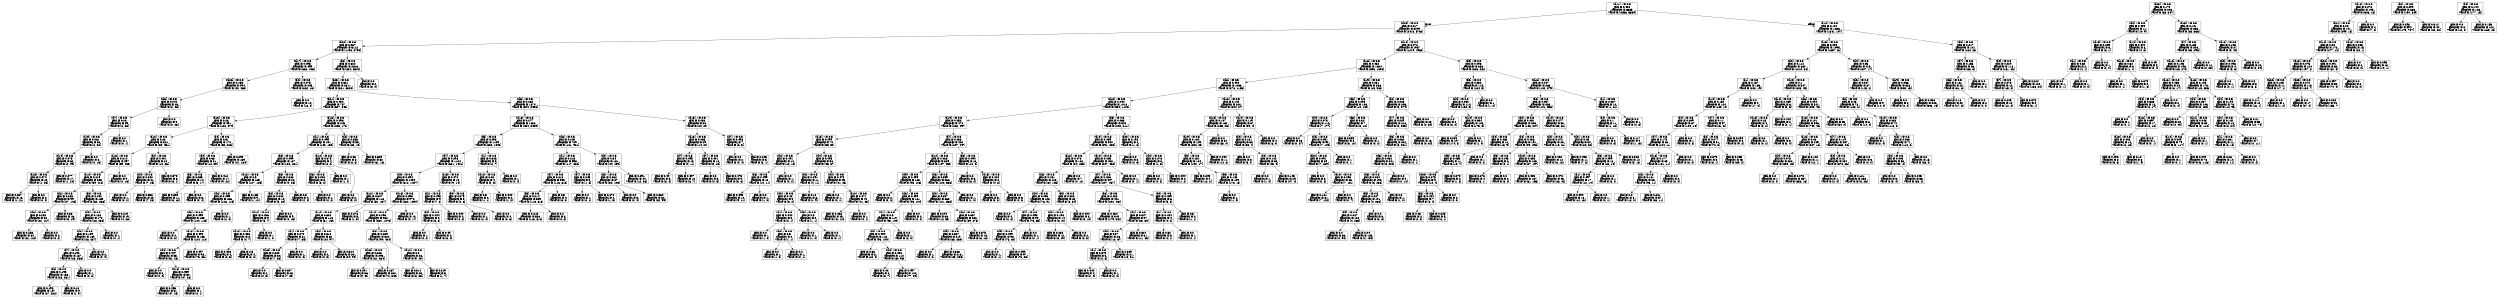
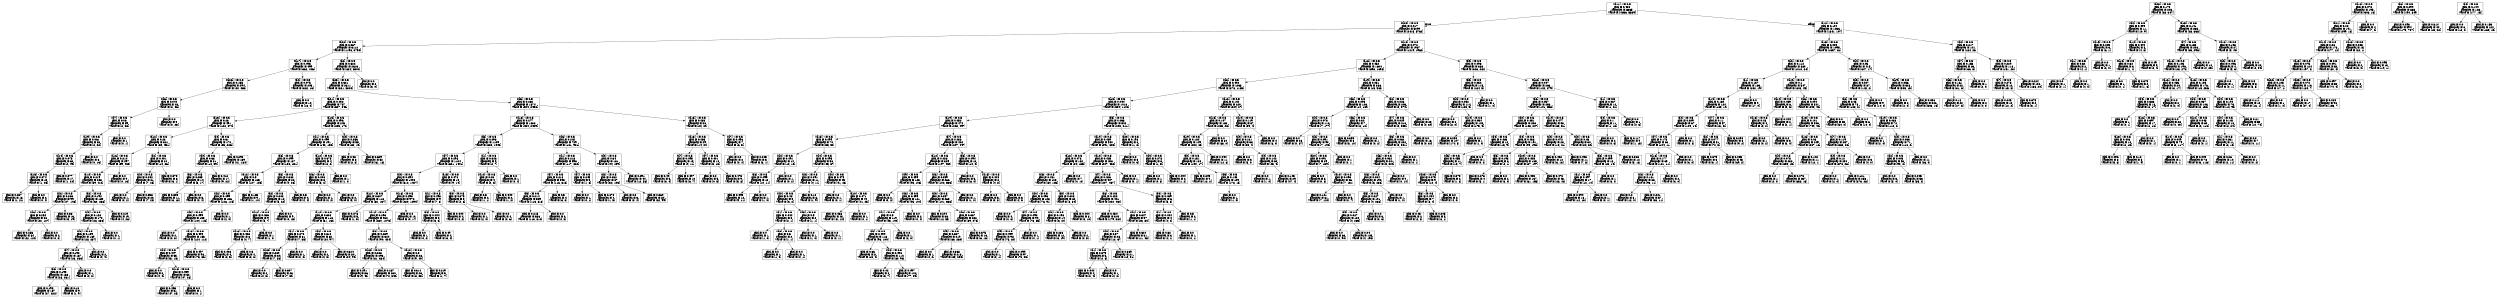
(1921, 160) -> (1921, 160)
(352, 172) -> (333, 189)
(389, 254) -> (377, 244)
